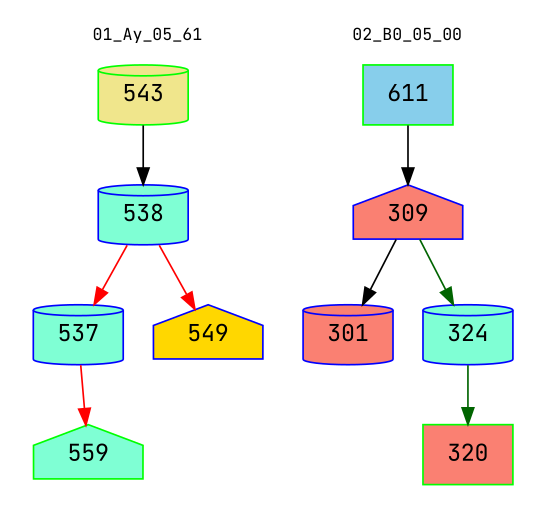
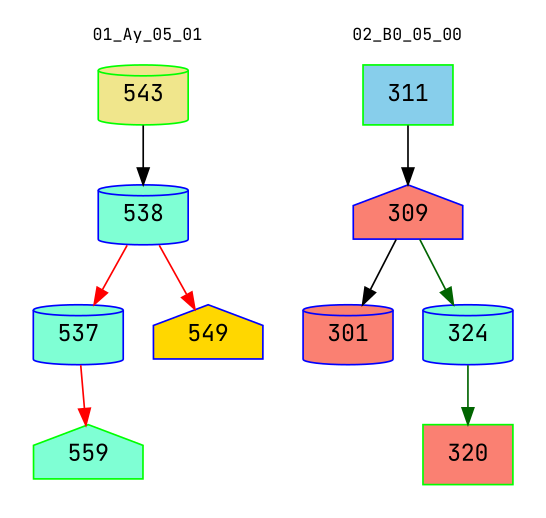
(148, 36) -> (148, 36)
(408, 95) -> (408, 95)
